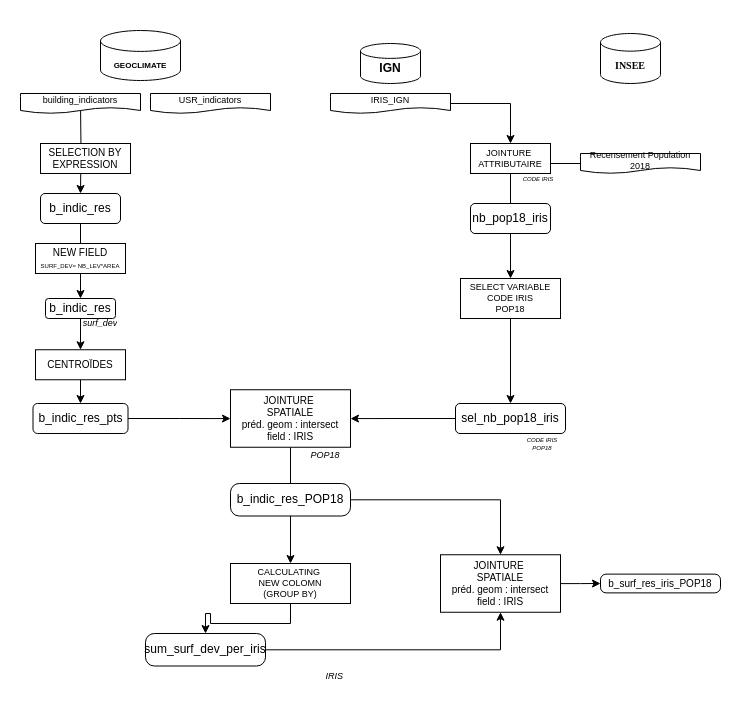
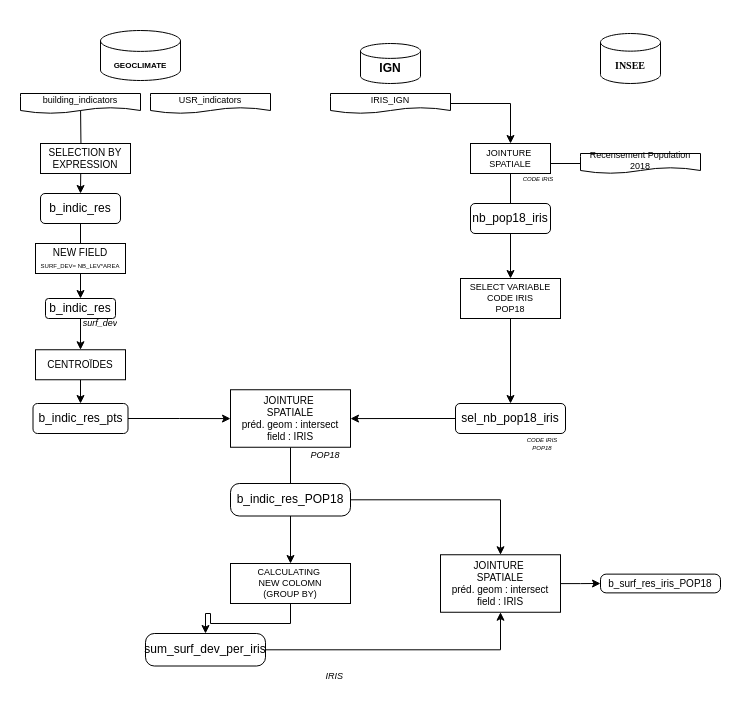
(511, 159) -> (511, 159)
